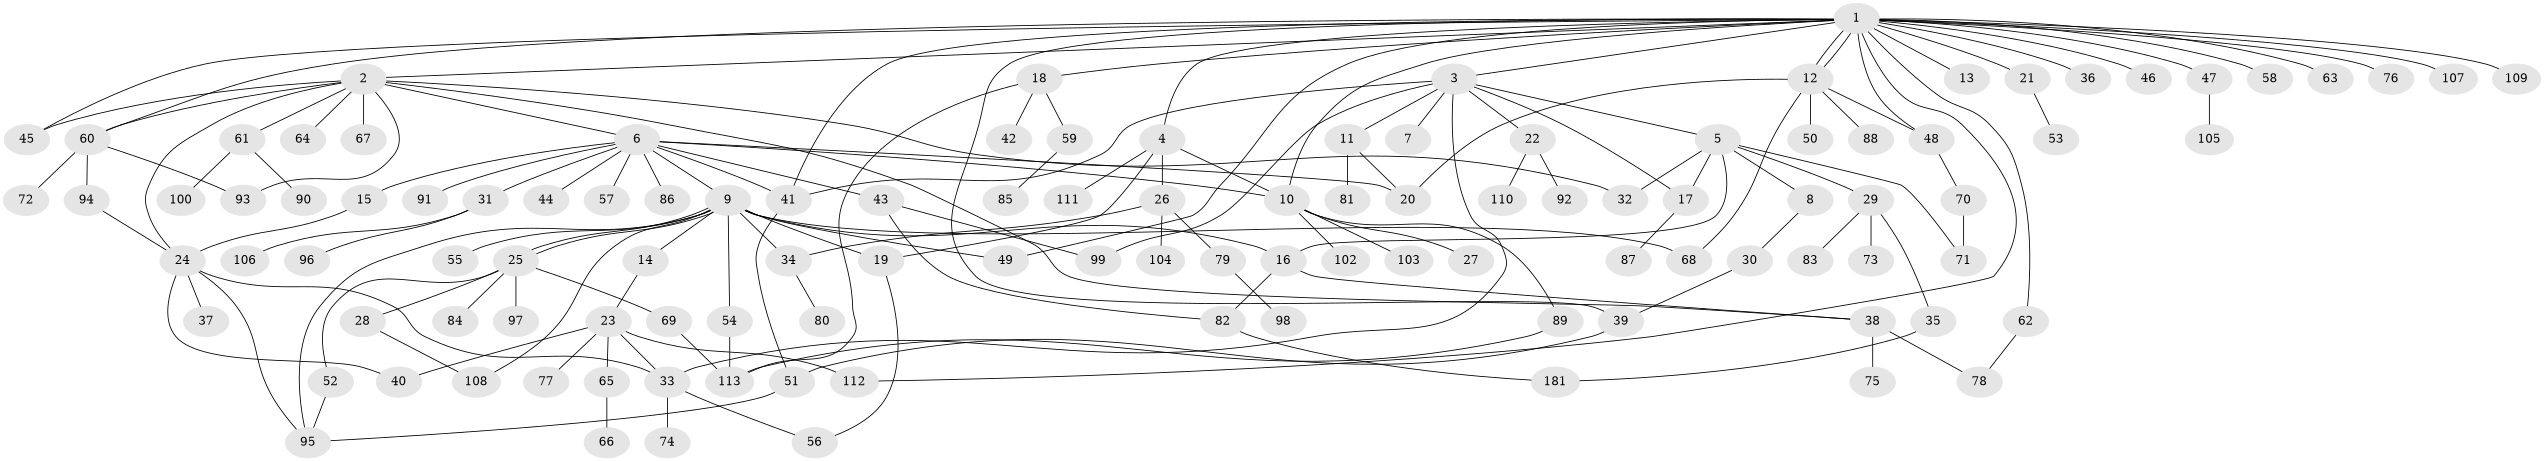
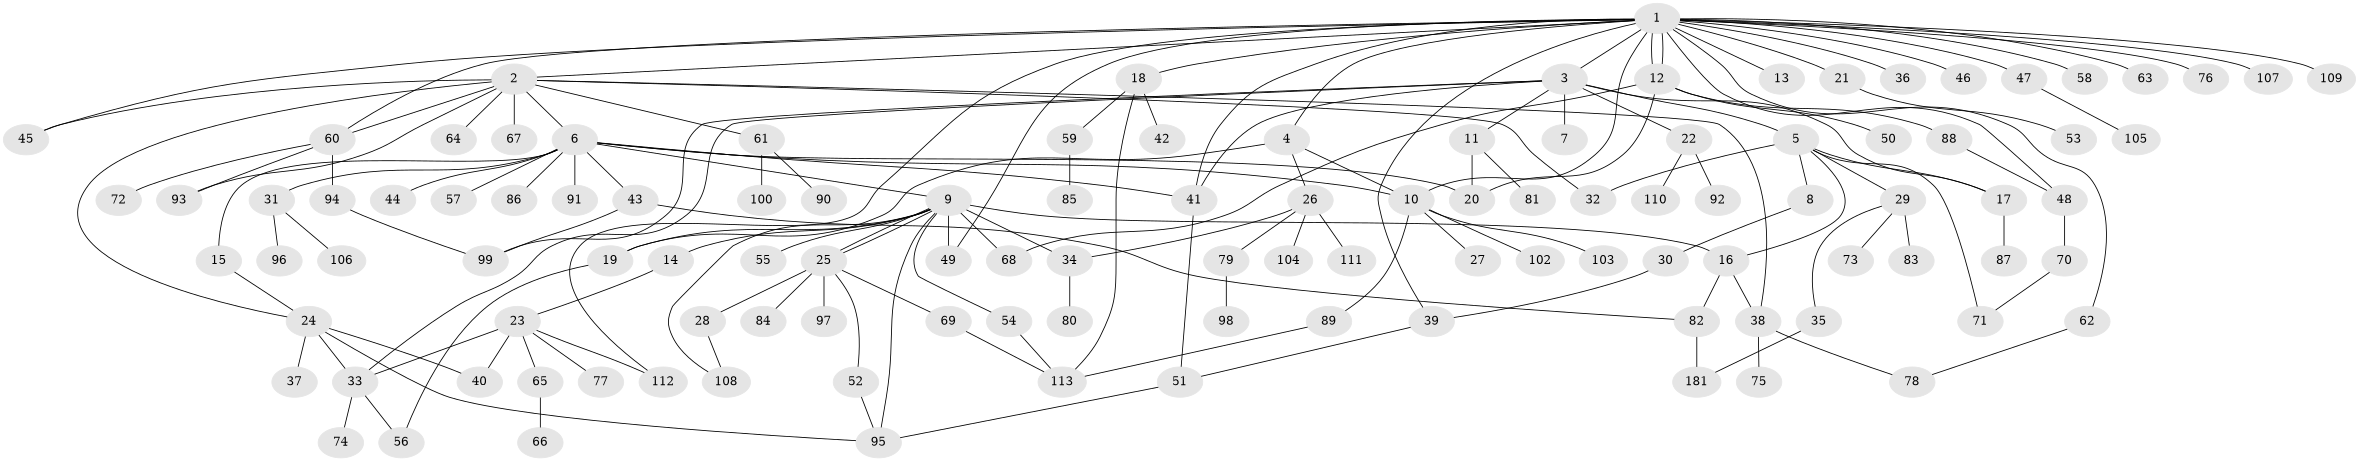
(1871, 109) -> (2007, 170)
(1131, 160) -> (1331, 230)
(135, 231) -> (407, 233)
